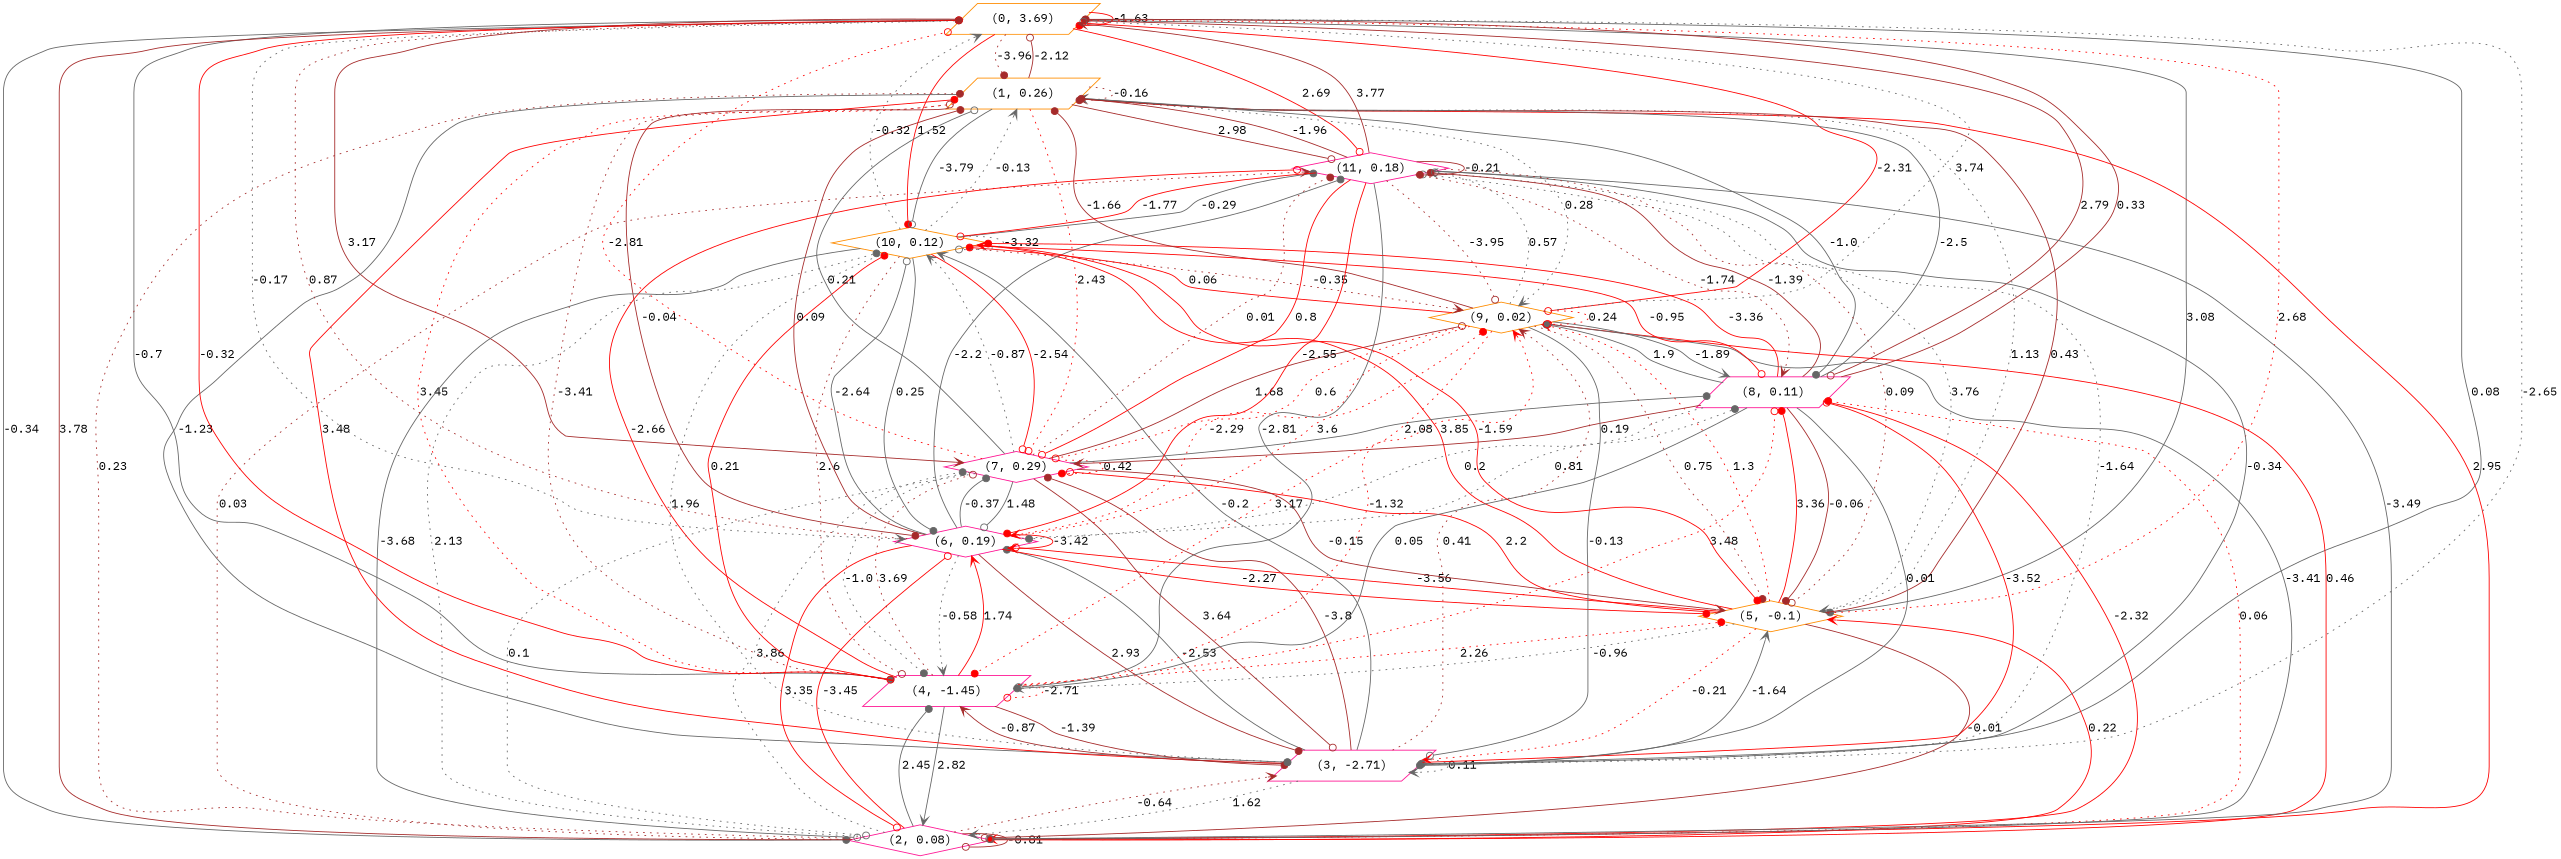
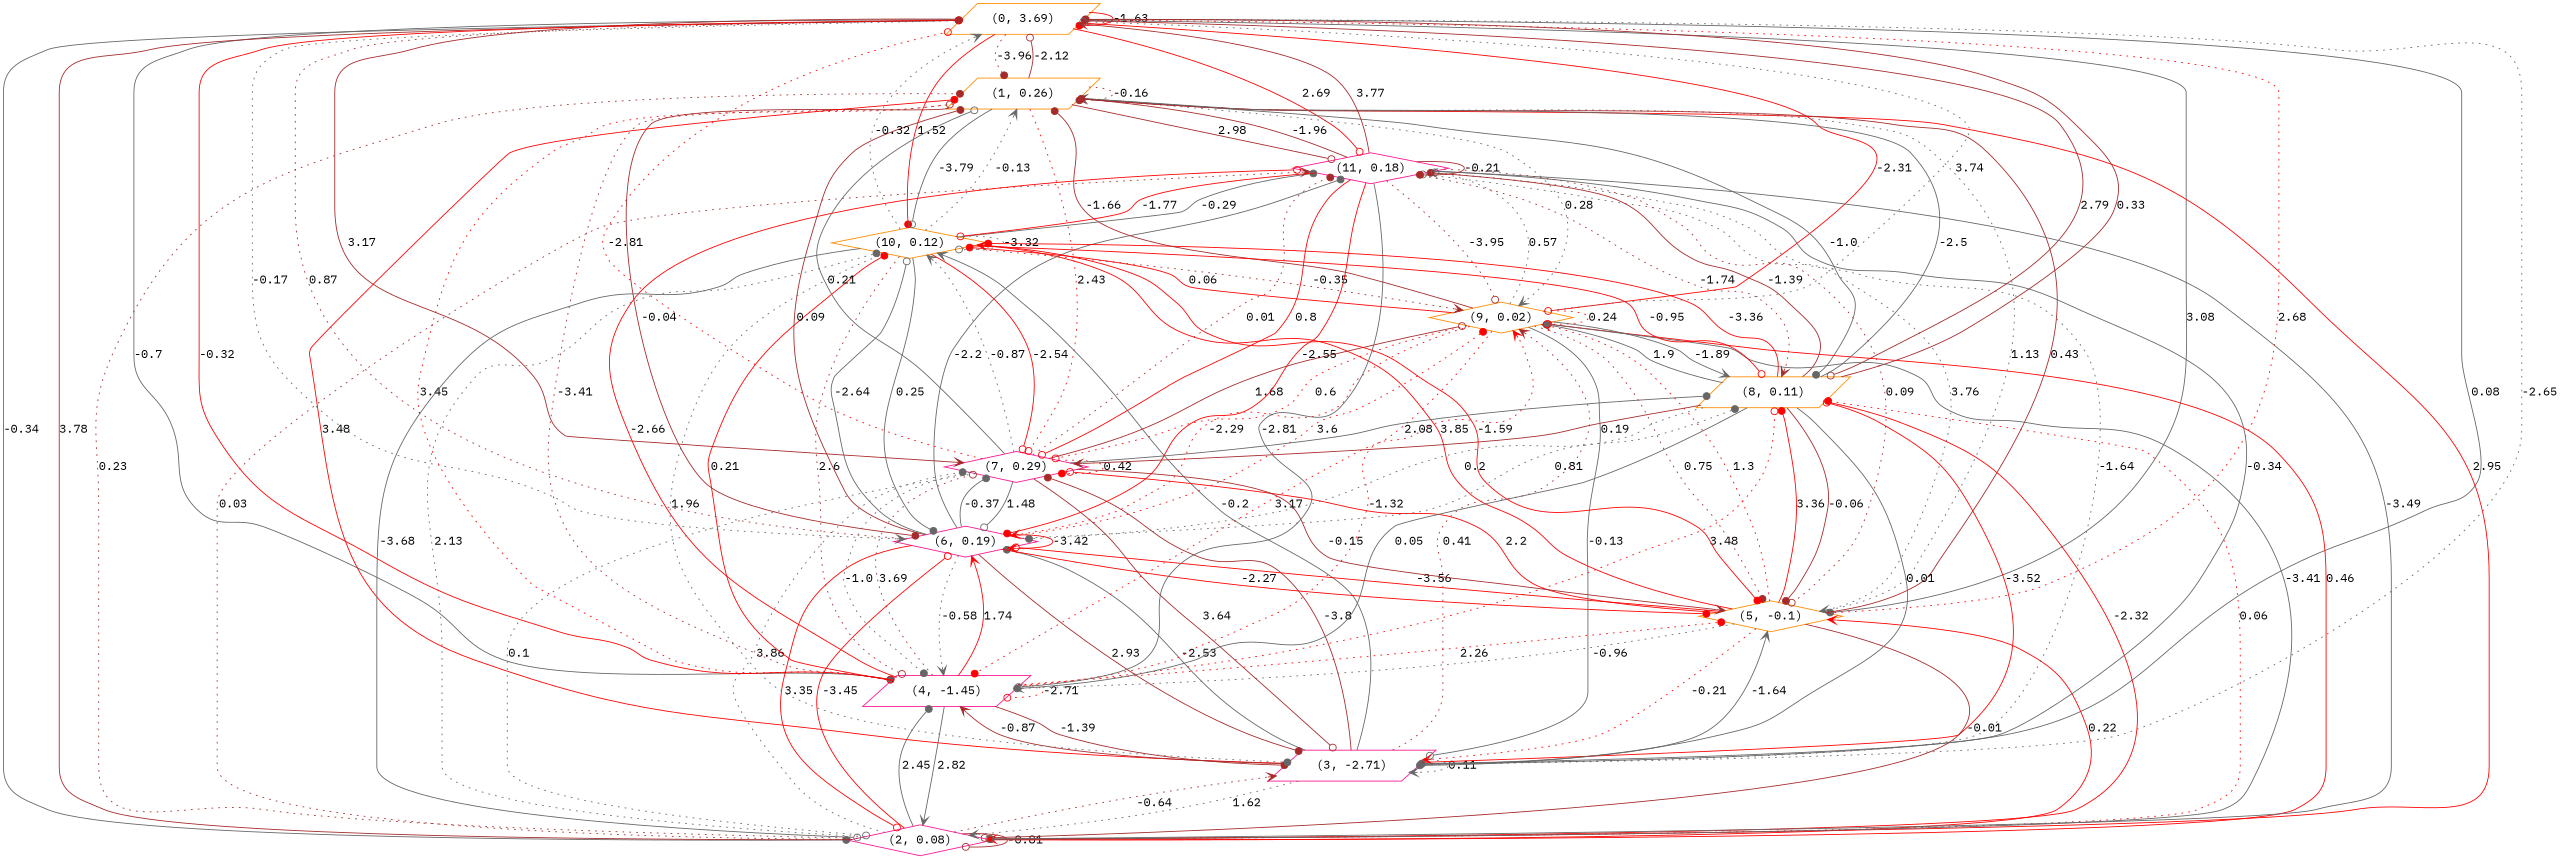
(1773, 392) -> (1773, 392)
(225, 567) -> none
